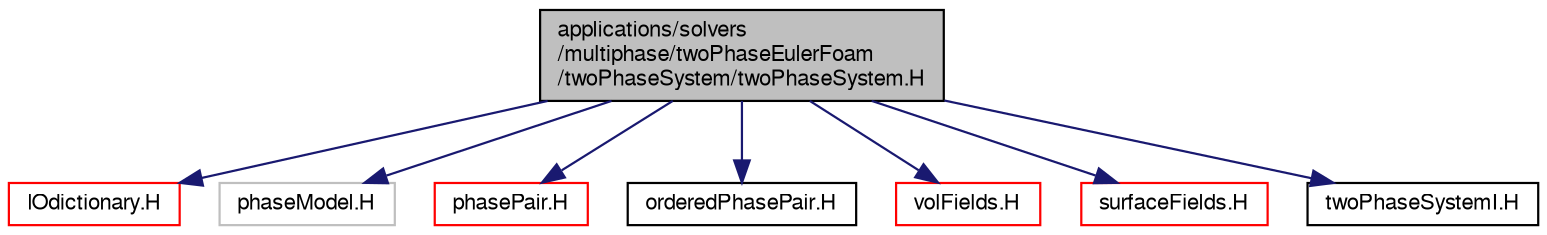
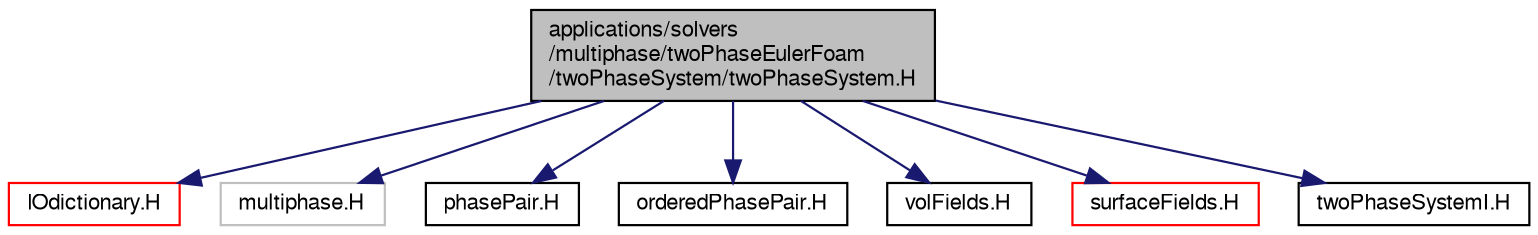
(307, 204) -> (303, 204)
(511, 204) -> (502, 204)
(968, 204) -> (959, 204)
